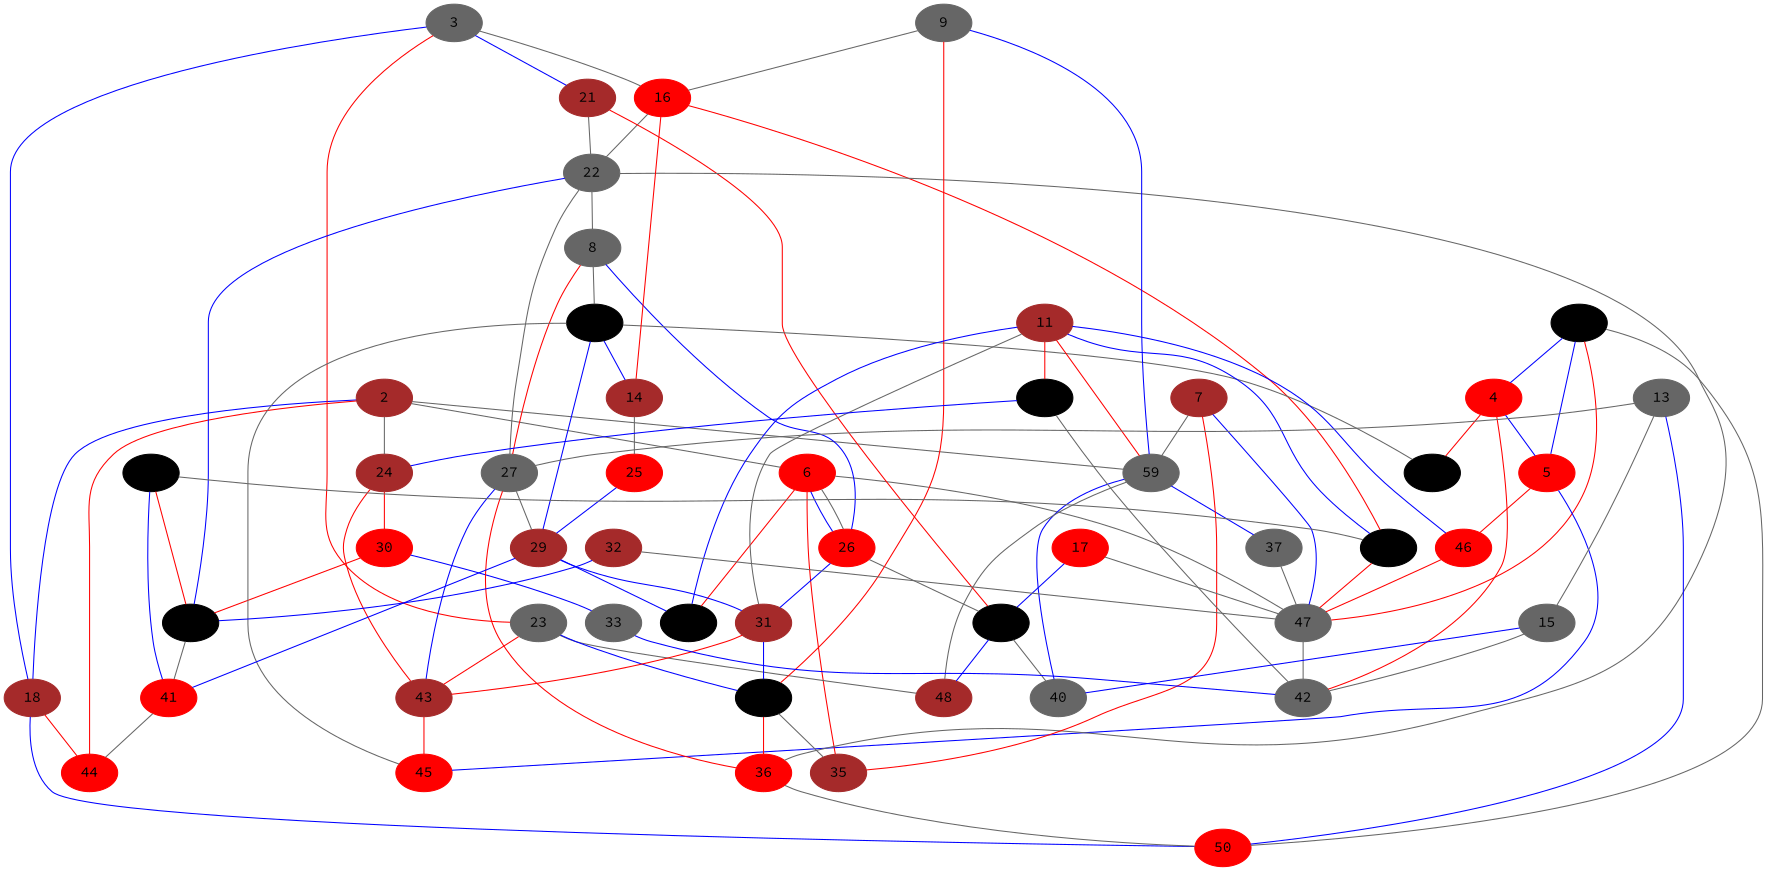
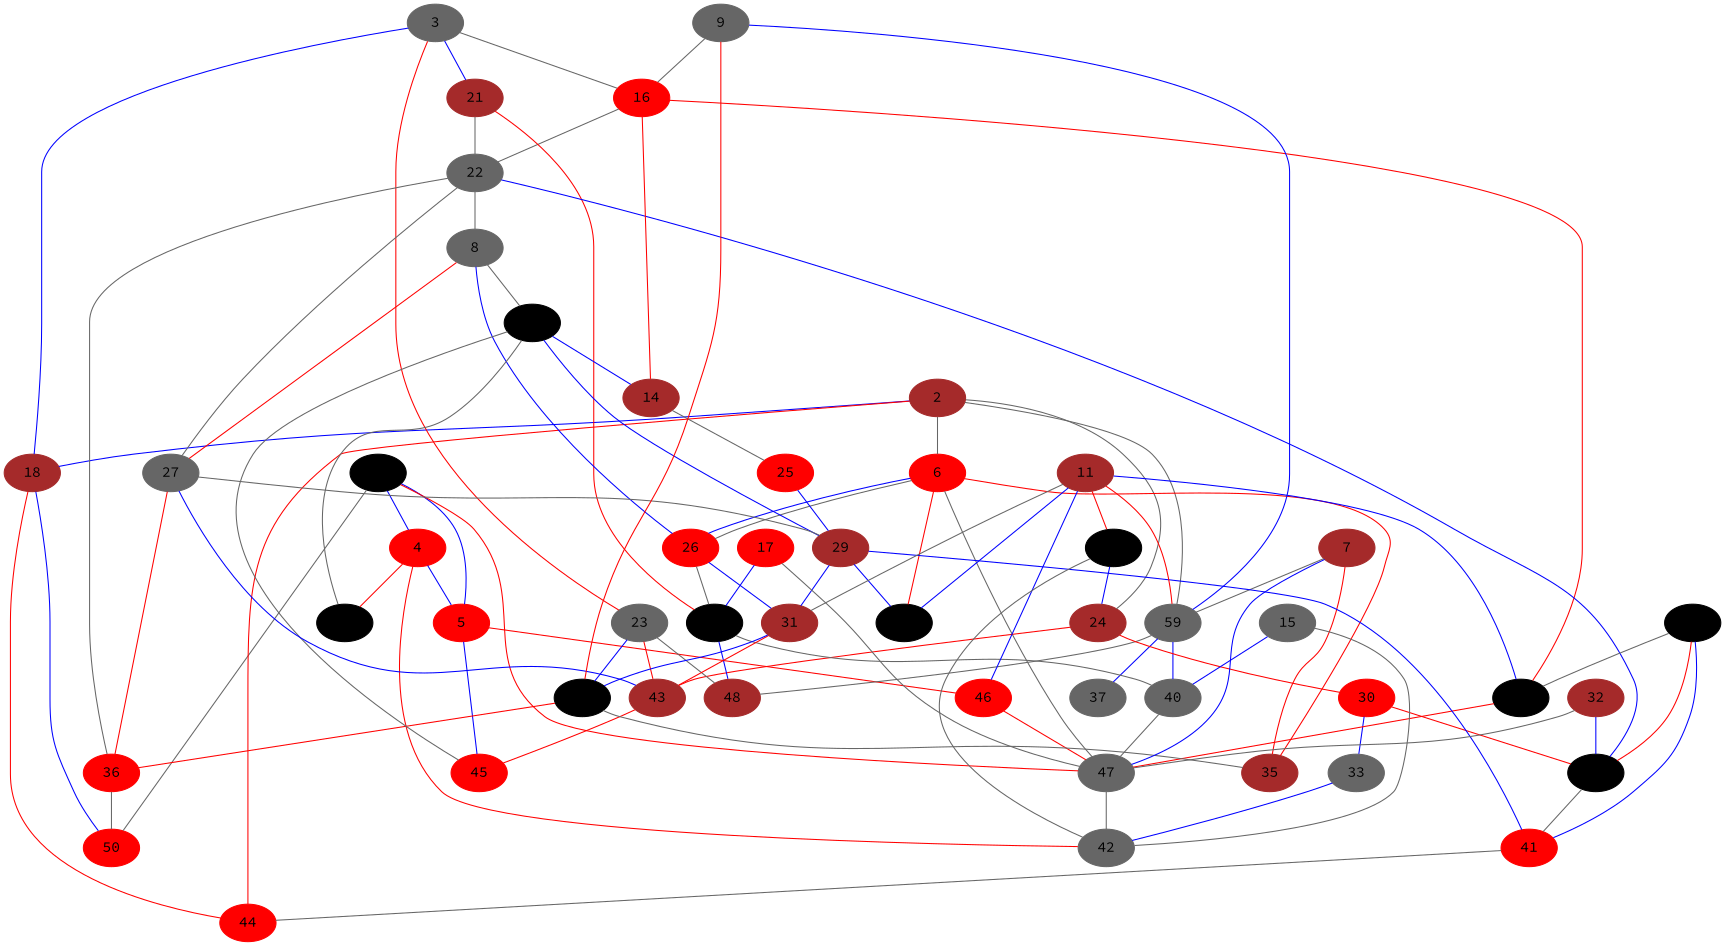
(1661, 398) -> none
(1289, 585) -> (1140, 735)
